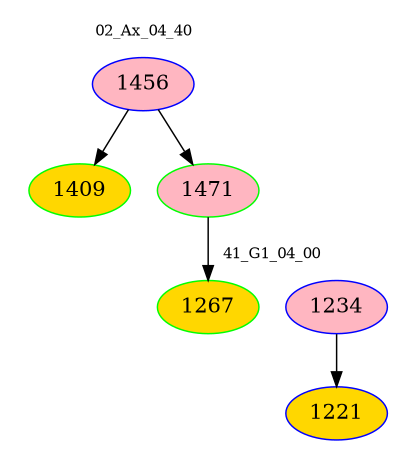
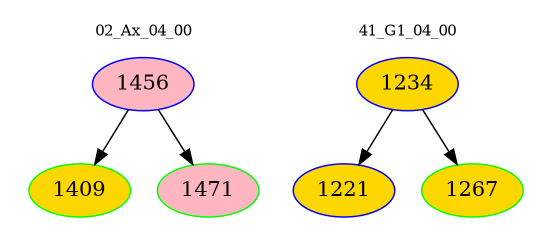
(144, 32) -> (144, 32)
(208, 250) -> (436, 131)
(337, 307) -> (407, 84)
